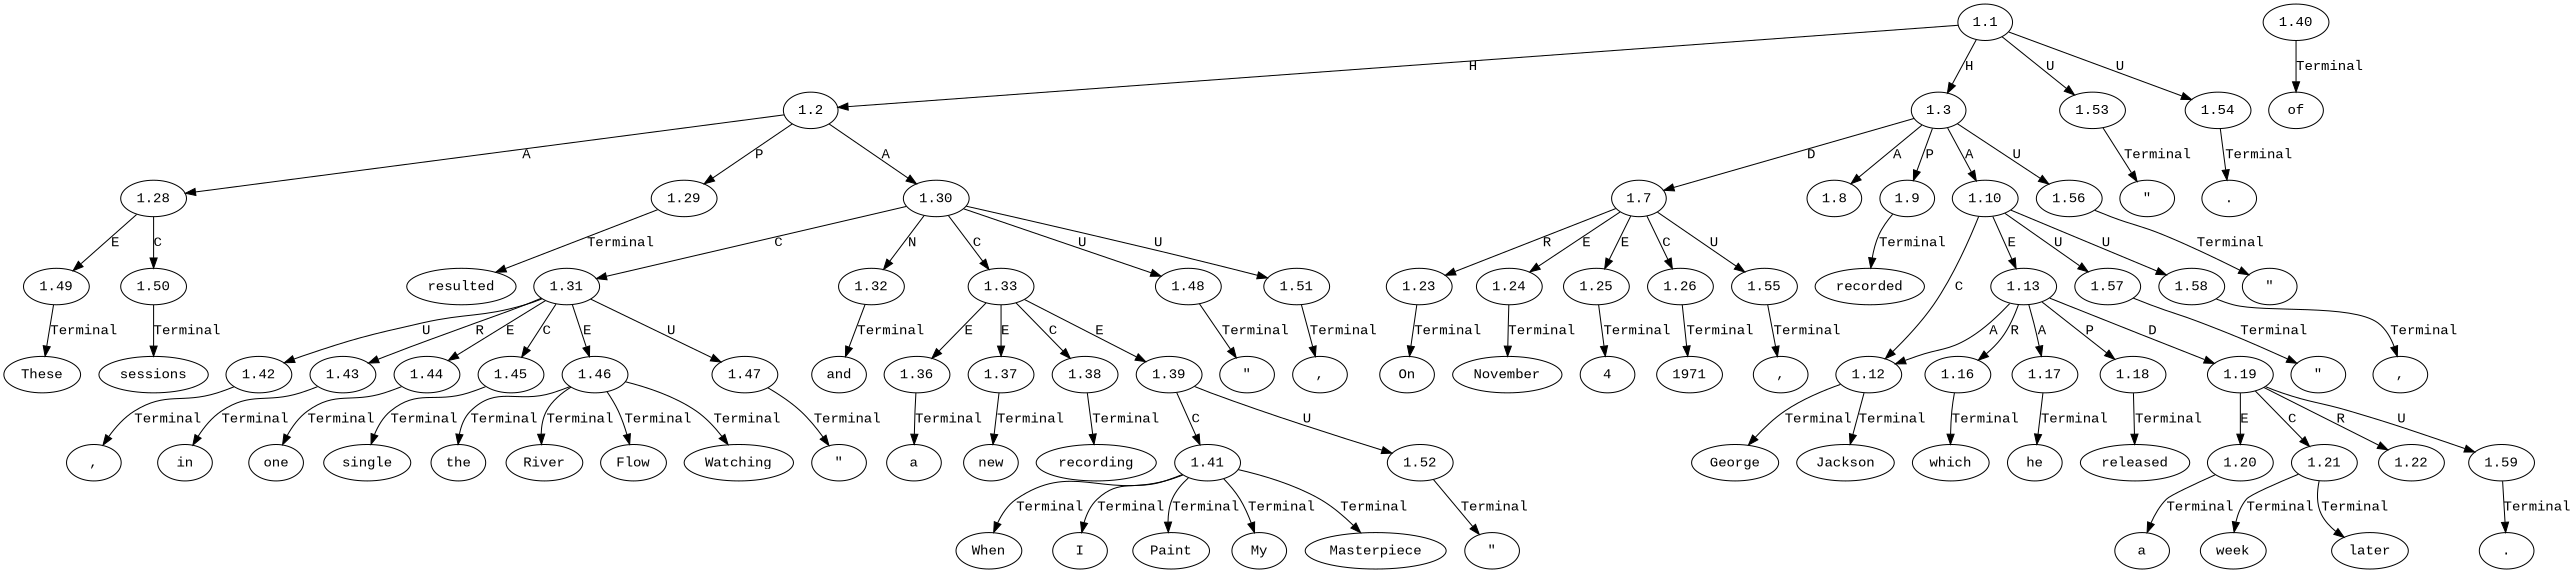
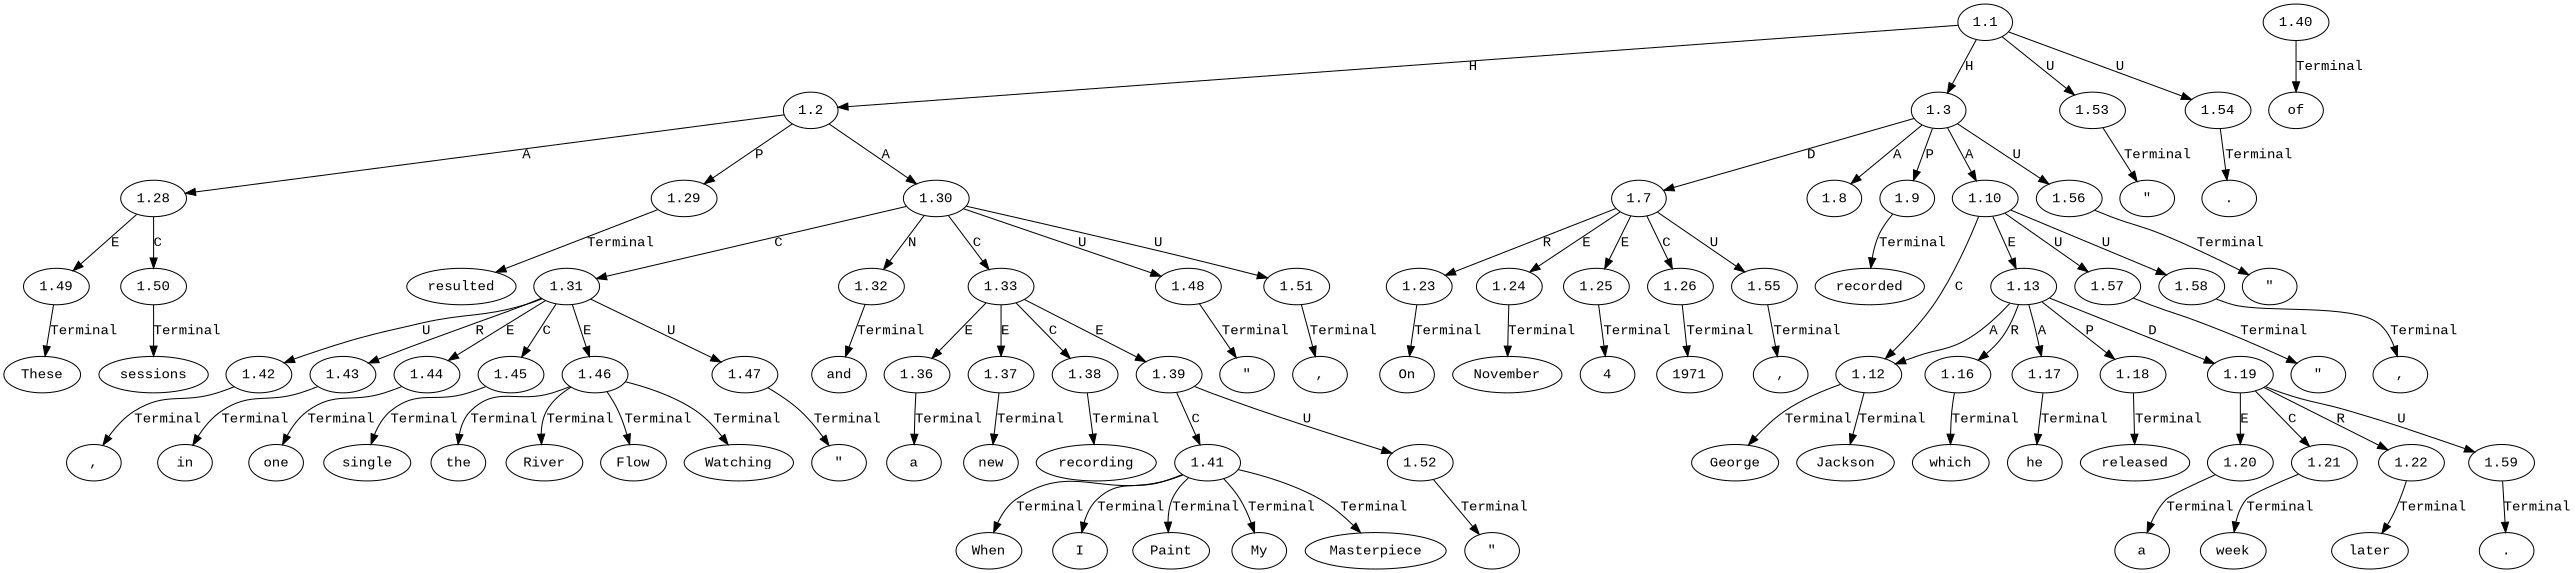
(2319, 509) -> (2398, 503)
